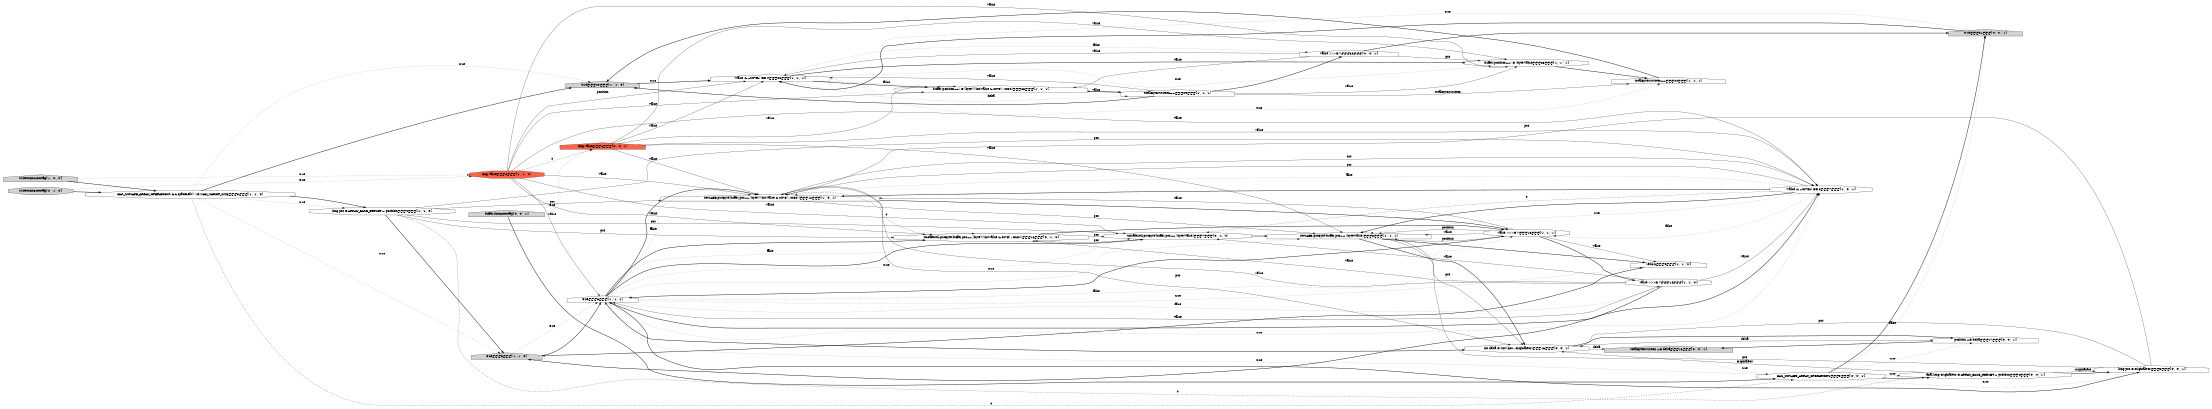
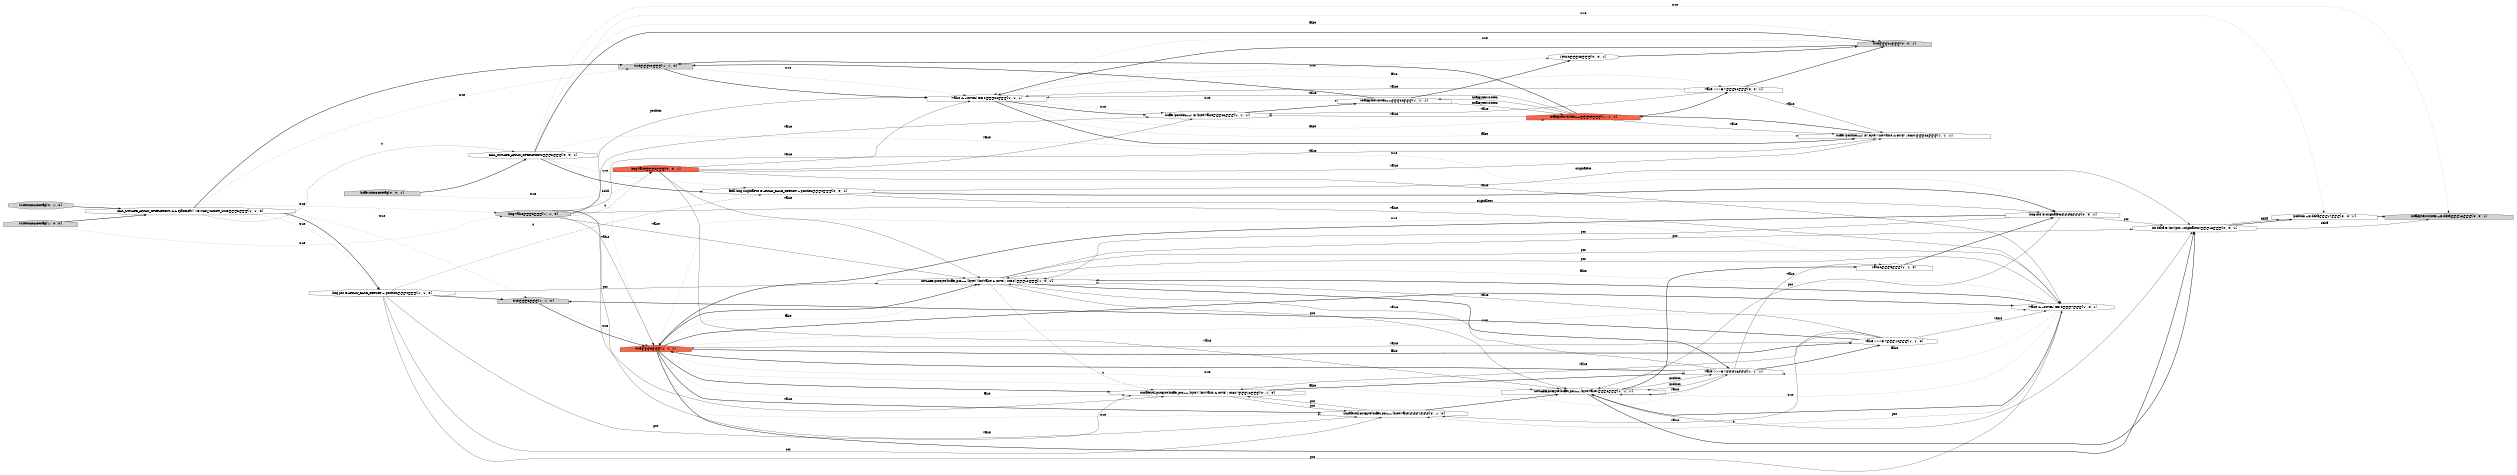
(1448, 57) -> (1485, 109)
none -> (1583, 57)
(1178, 93) -> (1583, 117)
(991, 96) -> (1313, 127)
none -> (1506, 108)
(507, 175) -> (533, 214)
(1527, 233) -> (1734, 372)
(603, 300) -> (656, 349)
(1140, 307) -> (1271, 354)
(1098, 331) -> (1978, 241)
(1259, 360) -> (605, 192)
(1721, 366) -> (1518, 6)
